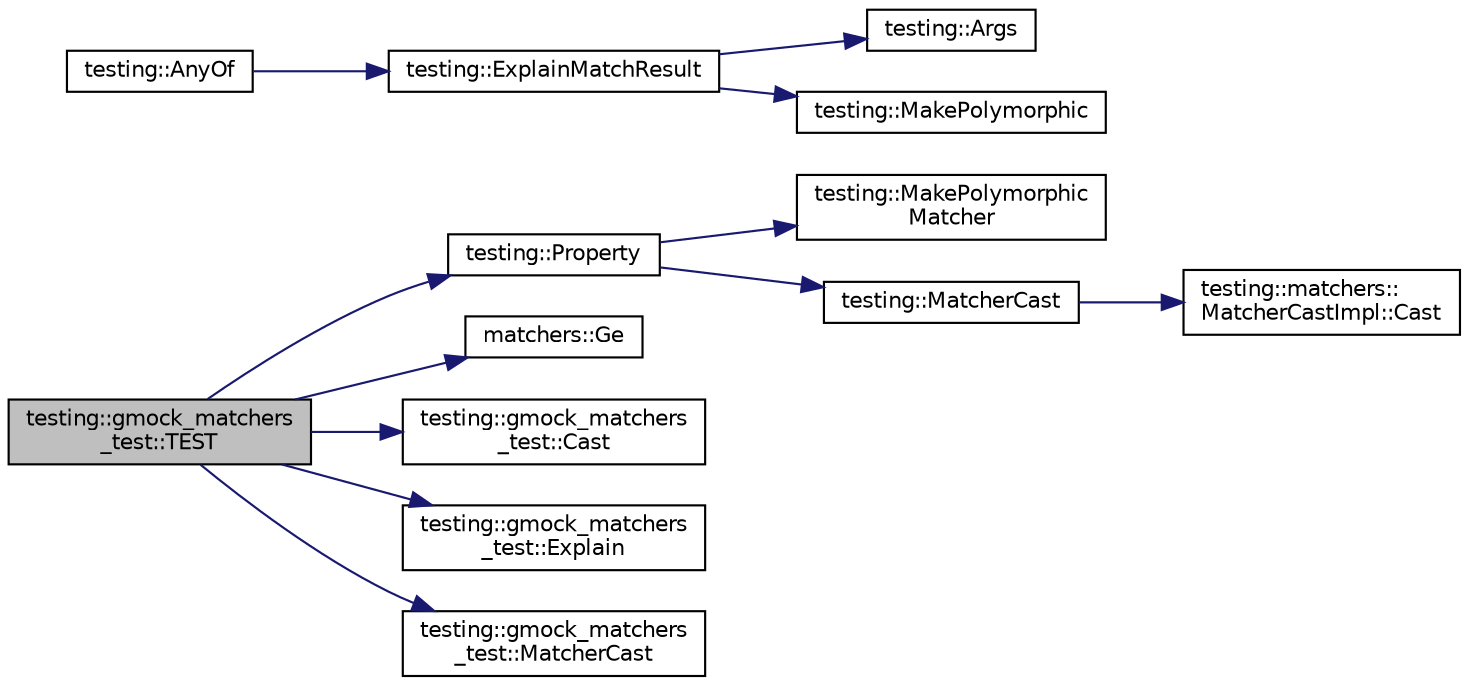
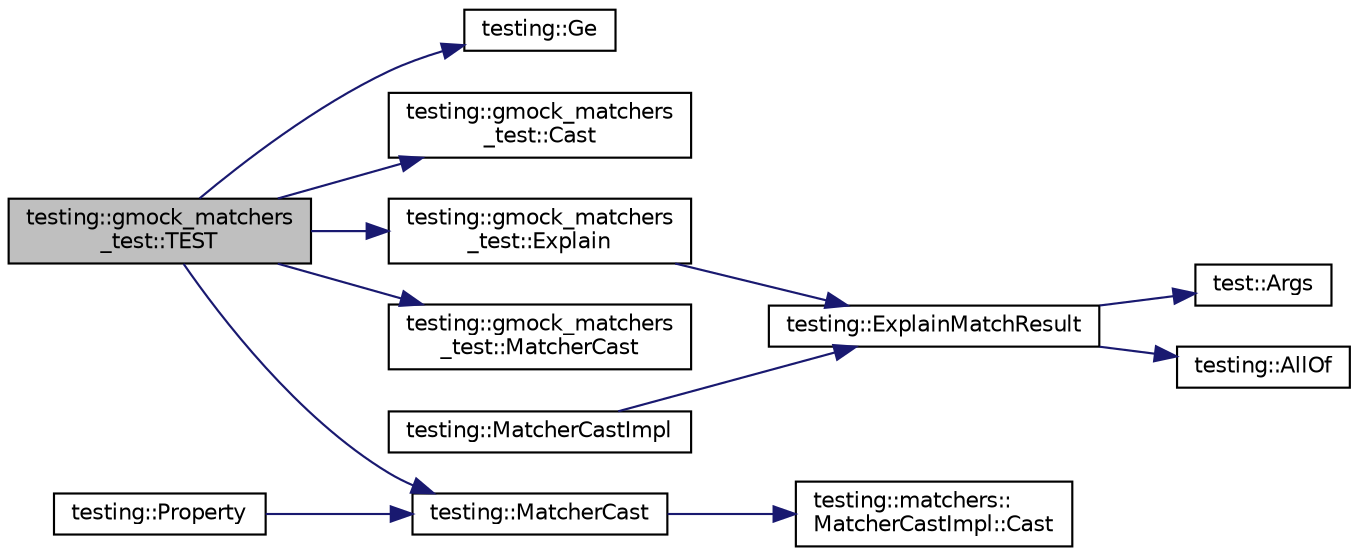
(951, 30) -> (1263, 285)
(160, 71) -> (540, 432)
(951, 112) -> (1263, 367)
(951, 207) -> none
none -> (751, 282)
(314, 332) -> (286, 388)
(554, 337) -> (540, 30)
